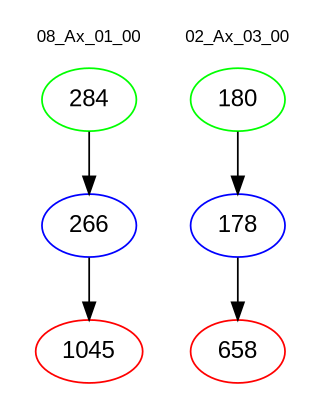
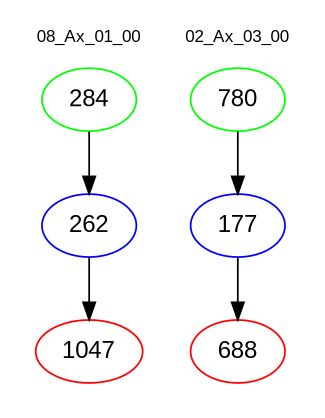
(238, 100) -> (238, 100)
(89, 226) -> (89, 226)
(238, 226) -> (238, 226)
(89, 351) -> (89, 351)
(238, 351) -> (238, 351)
